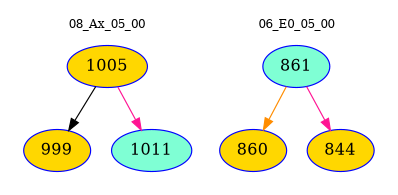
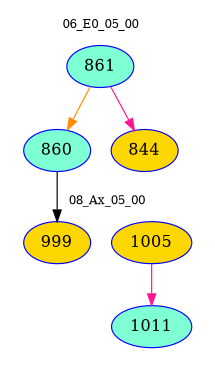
(85, 103) -> (57, 197)
(253, 150) -> (57, 150)
